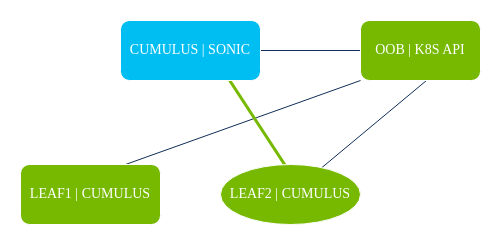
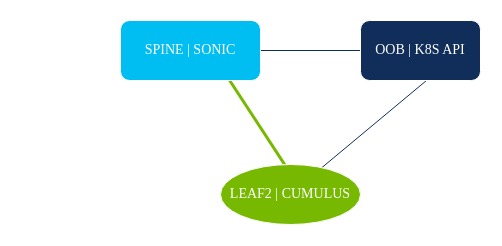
(191, 51) -> (191, 51)
(421, 51) -> (421, 51)
(243, 123) -> none
(91, 195) -> none
